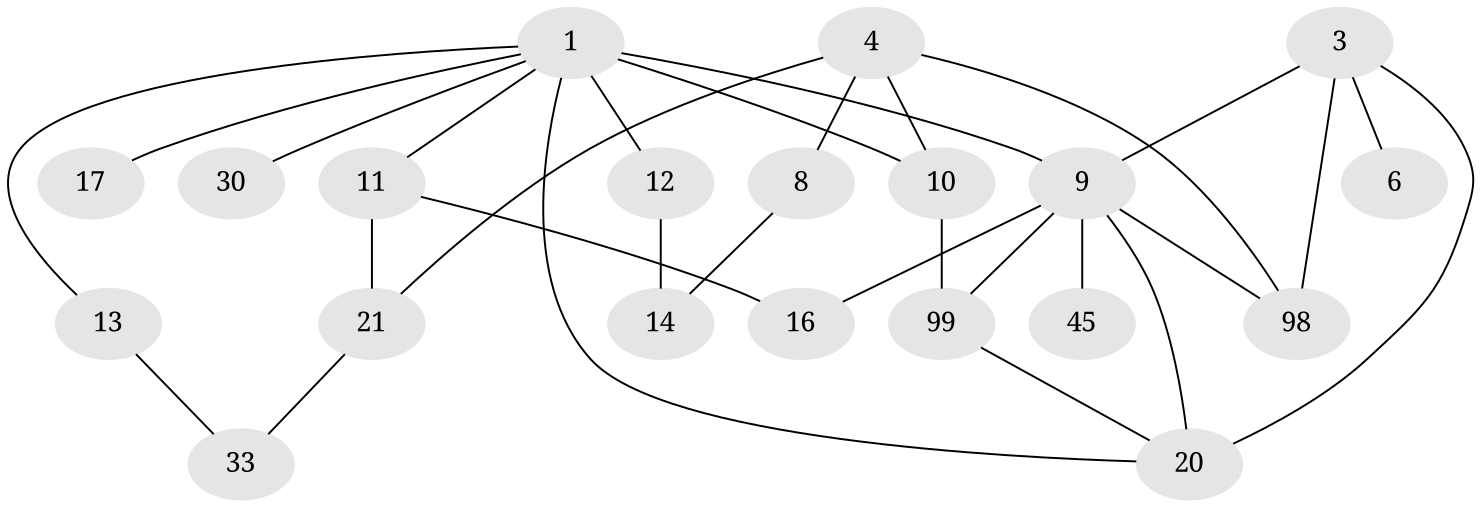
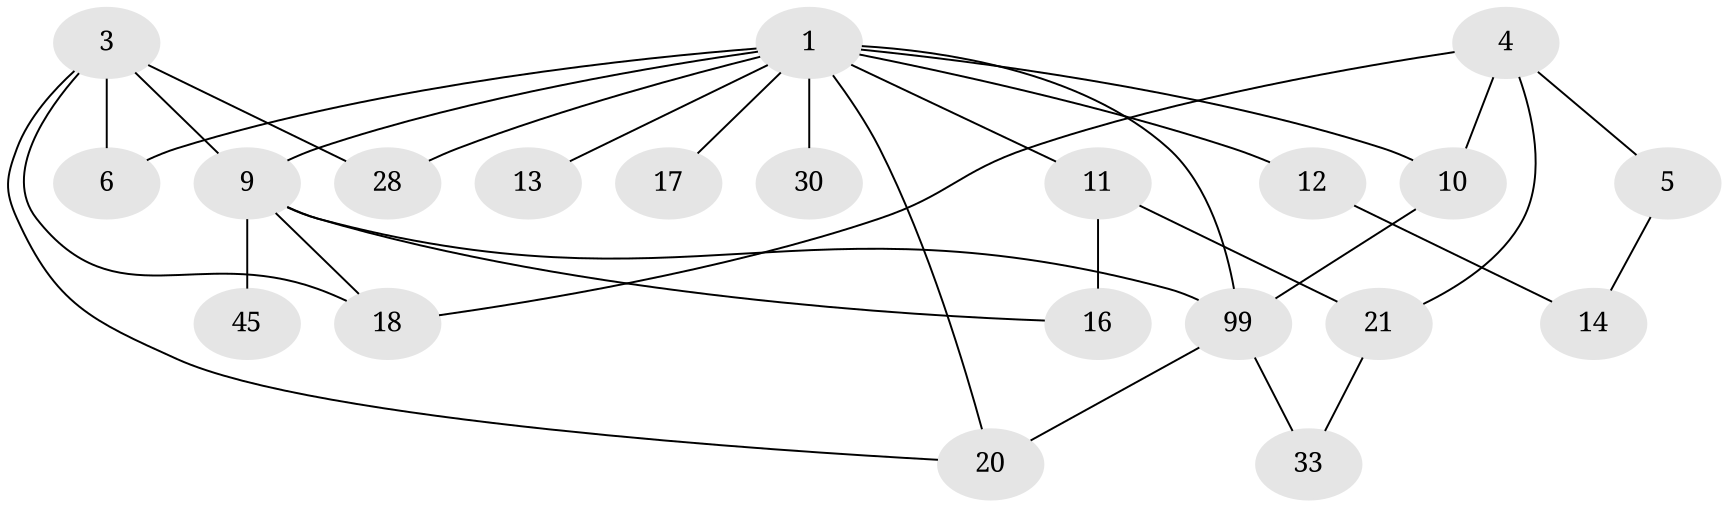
none -> (448, 86)
none -> (1158, 141)
none -> (388, 183)
(801, 183) -> (1668, 183)
(1163, 316) -> none
(1297, 324) -> (388, 324)
(175, 394) -> (1274, 394)
